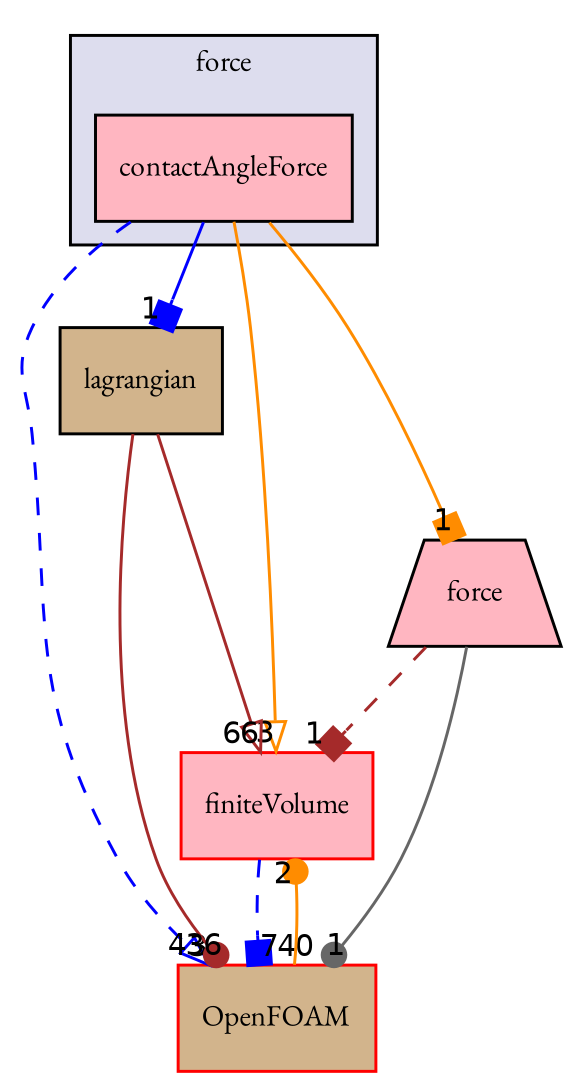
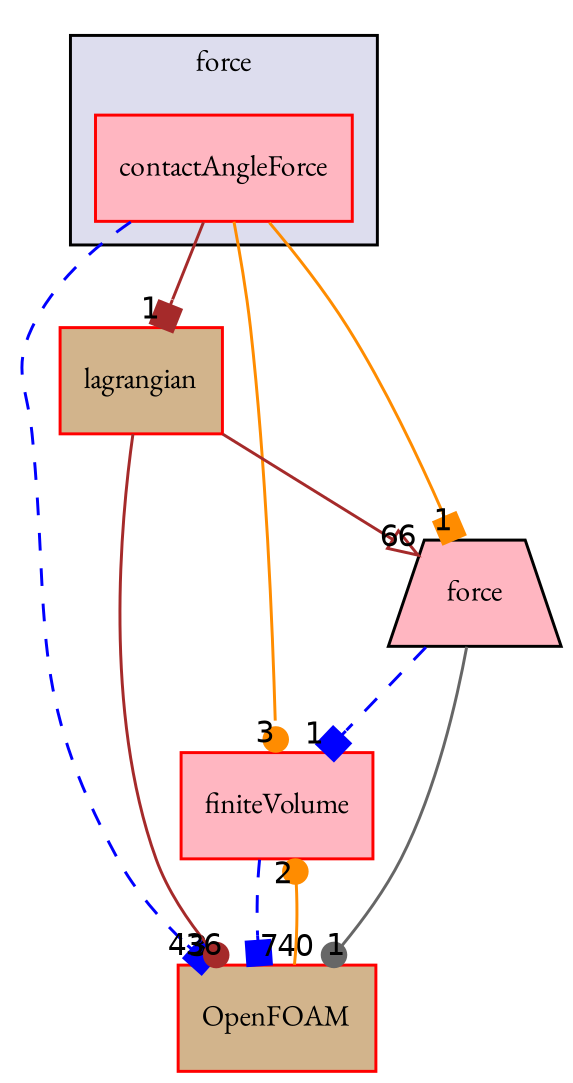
(224, 168) -> (224, 168)
(187, 263) -> (187, 263)
(141, 381) -> (141, 381)
(263, 470) -> (264, 483)
(204, 579) -> (308, 487)
(42, 581) -> (42, 581)
(386, 689) -> (386, 689)
